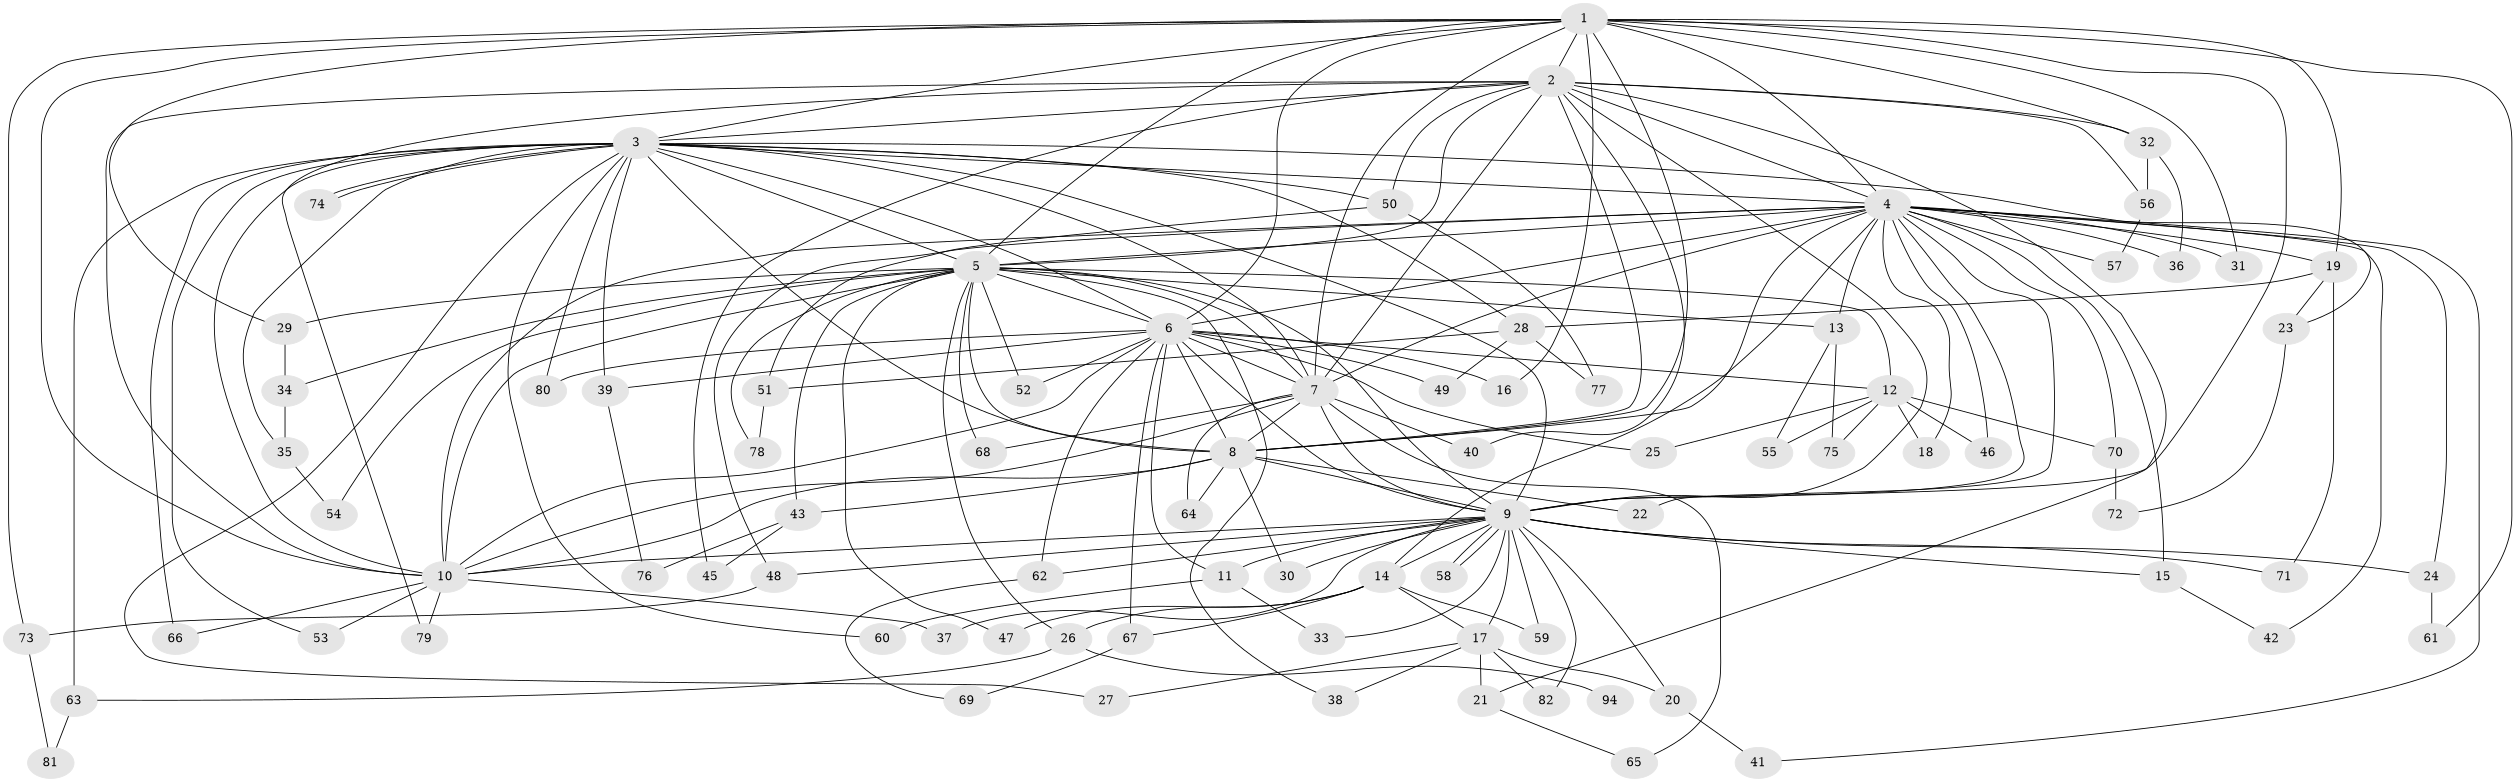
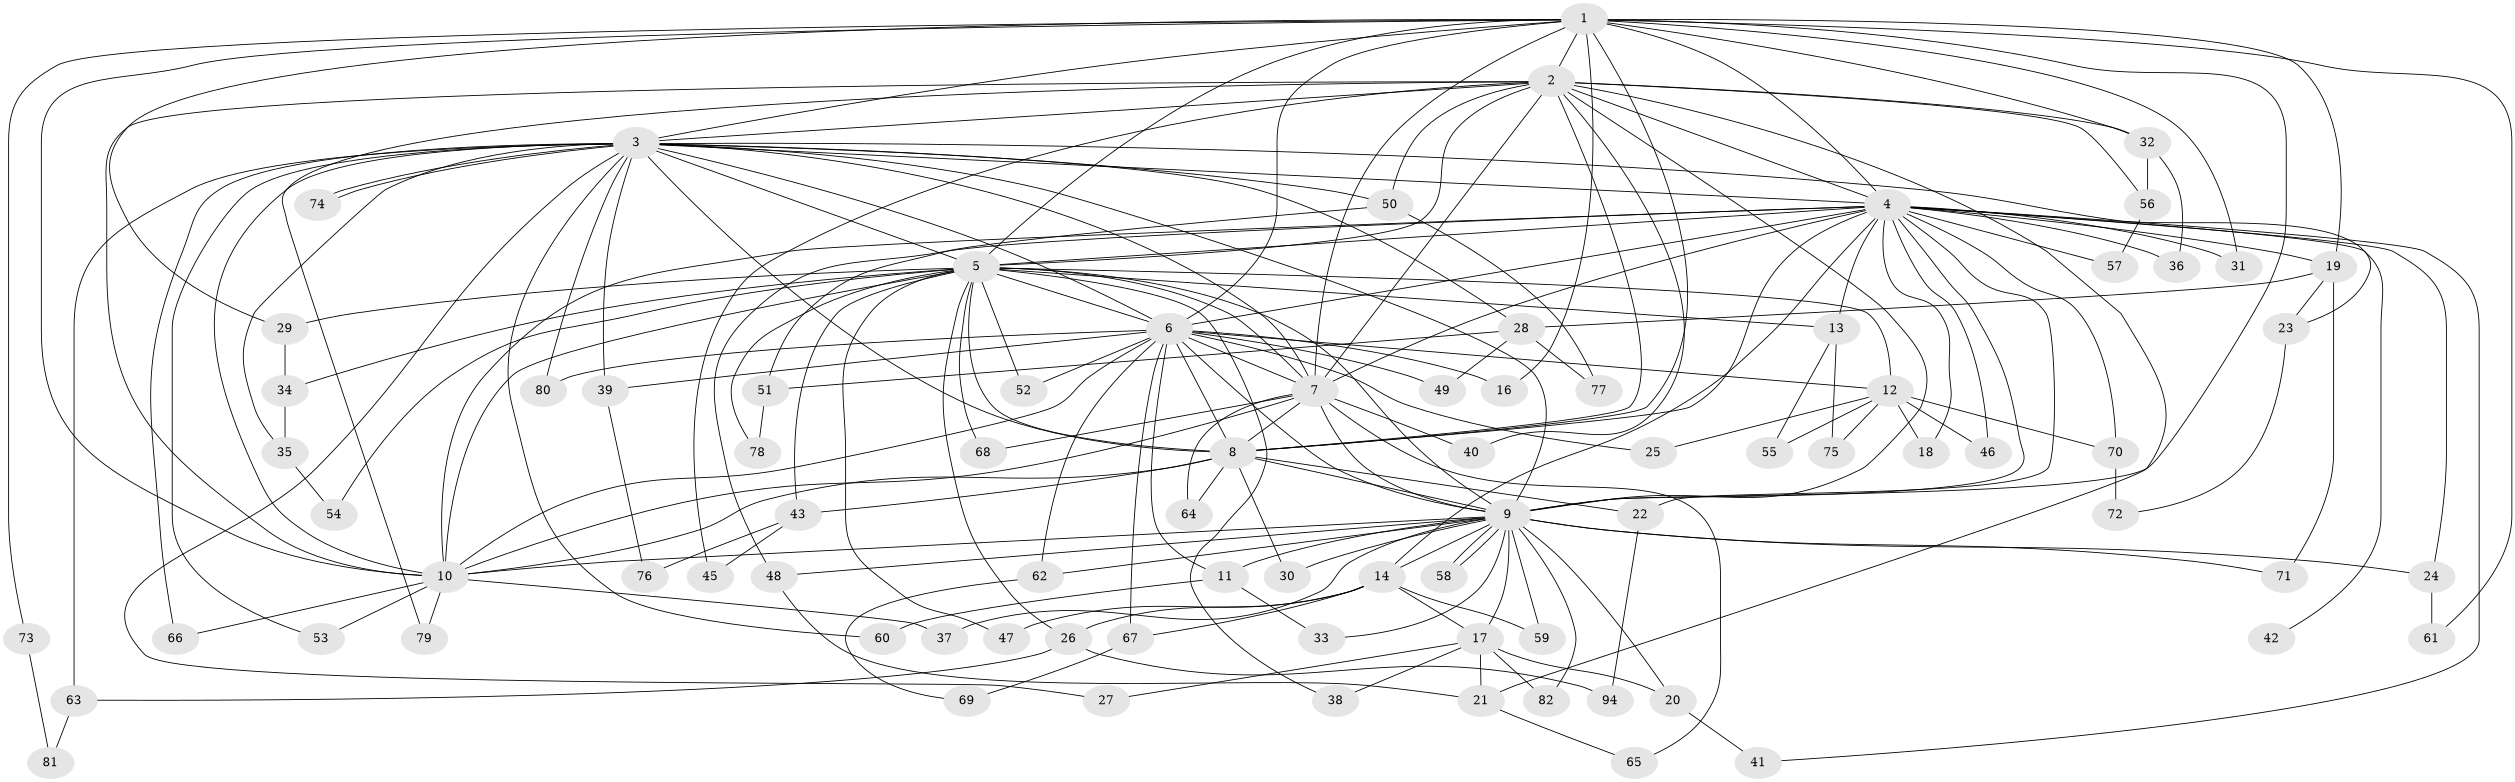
(2163, 577) -> none
none -> (1625, 608)
(404, 616) -> (1107, 683)
